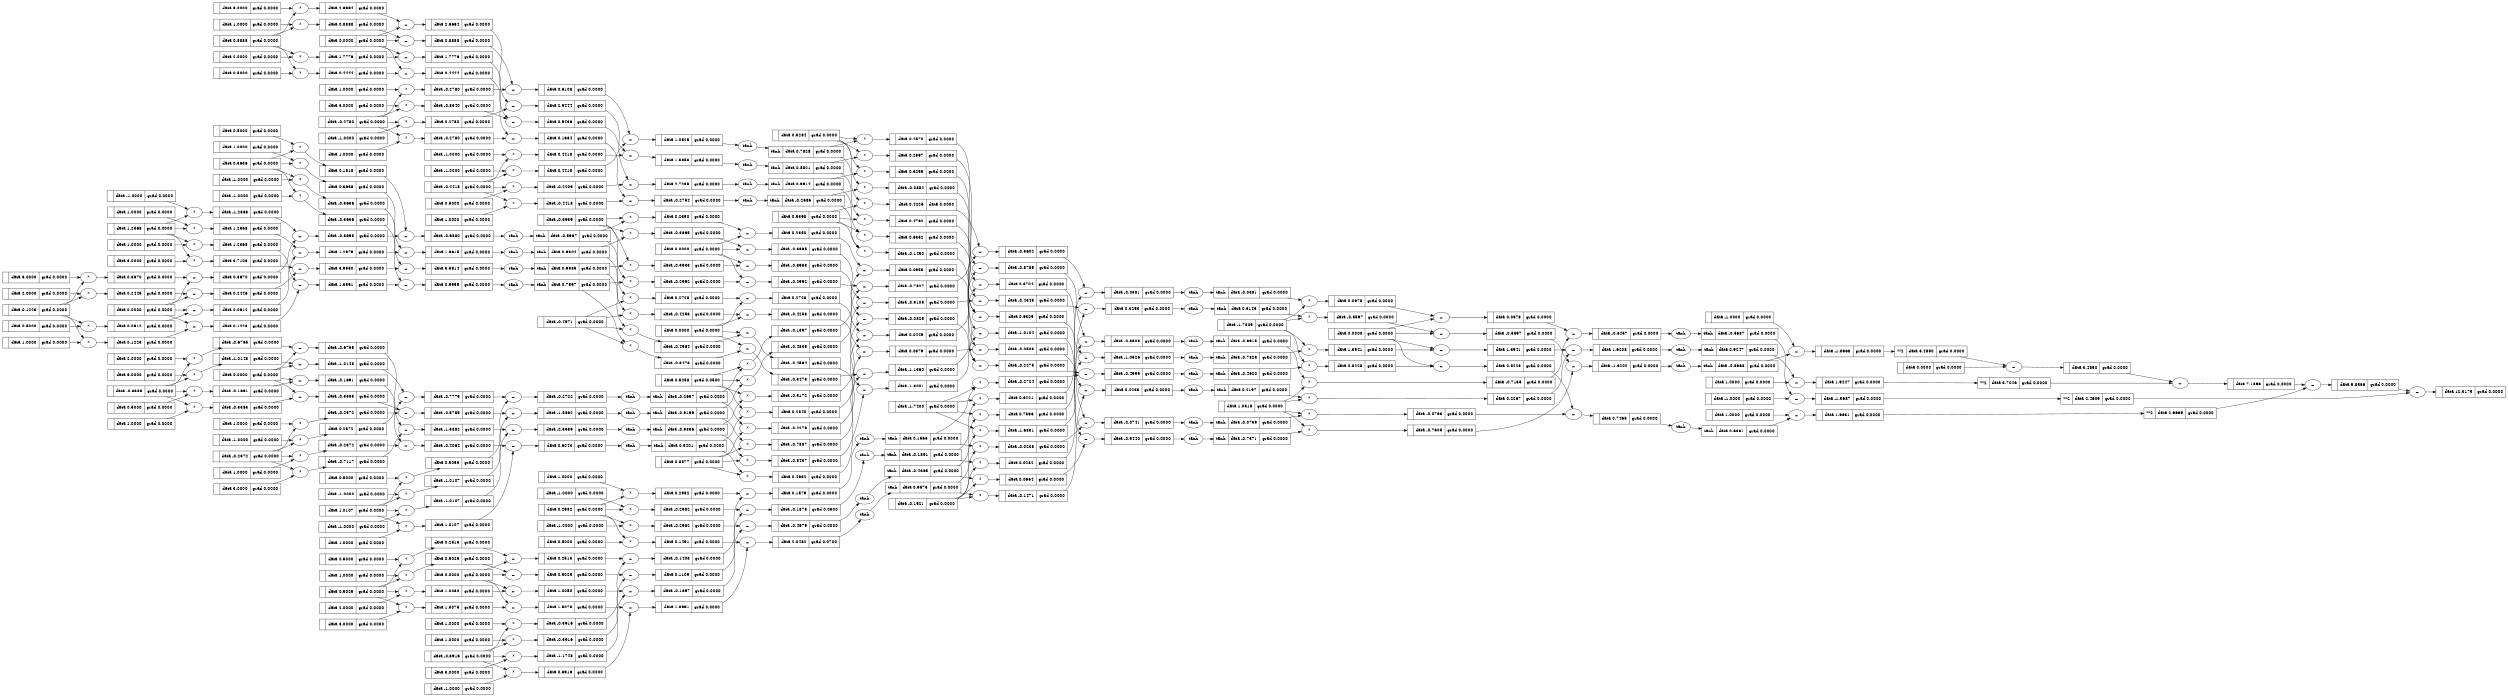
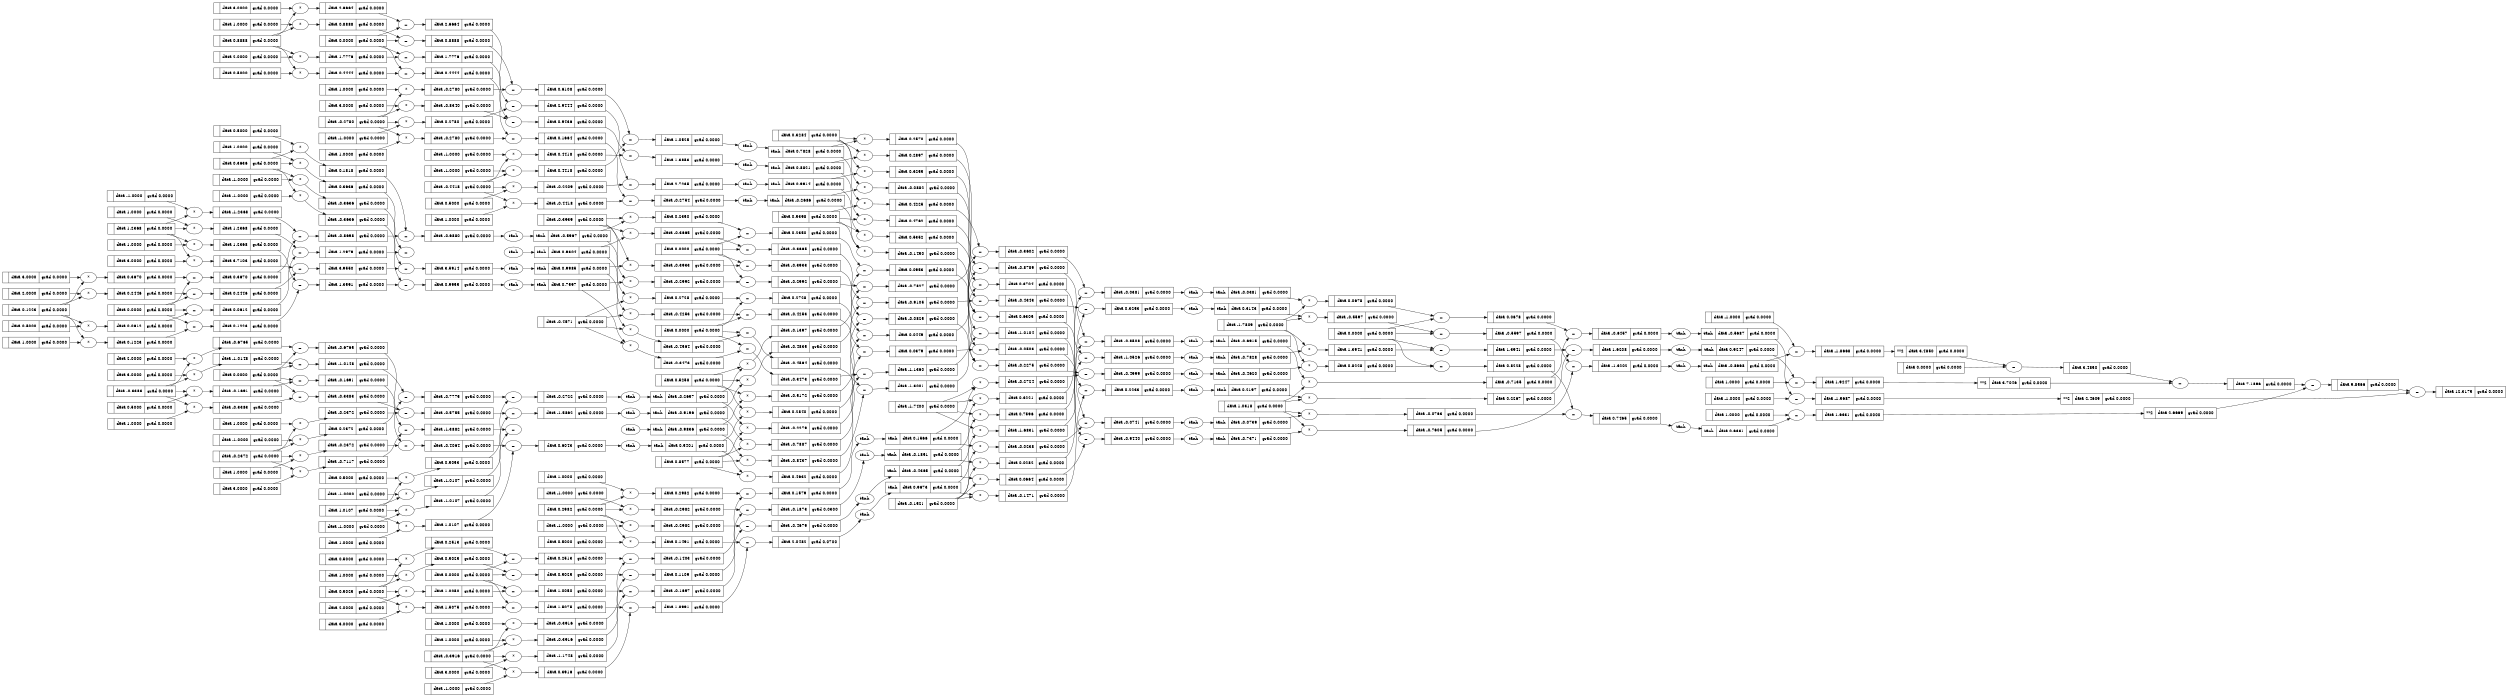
(942, 205) -> (941, 205)
(459, 252) -> none
(707, 380) -> (707, 380)
(572, 430) -> none
